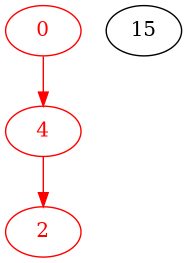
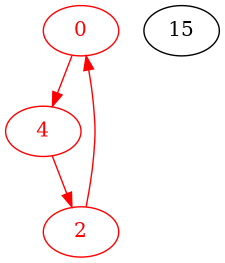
none -> (95, 138)
